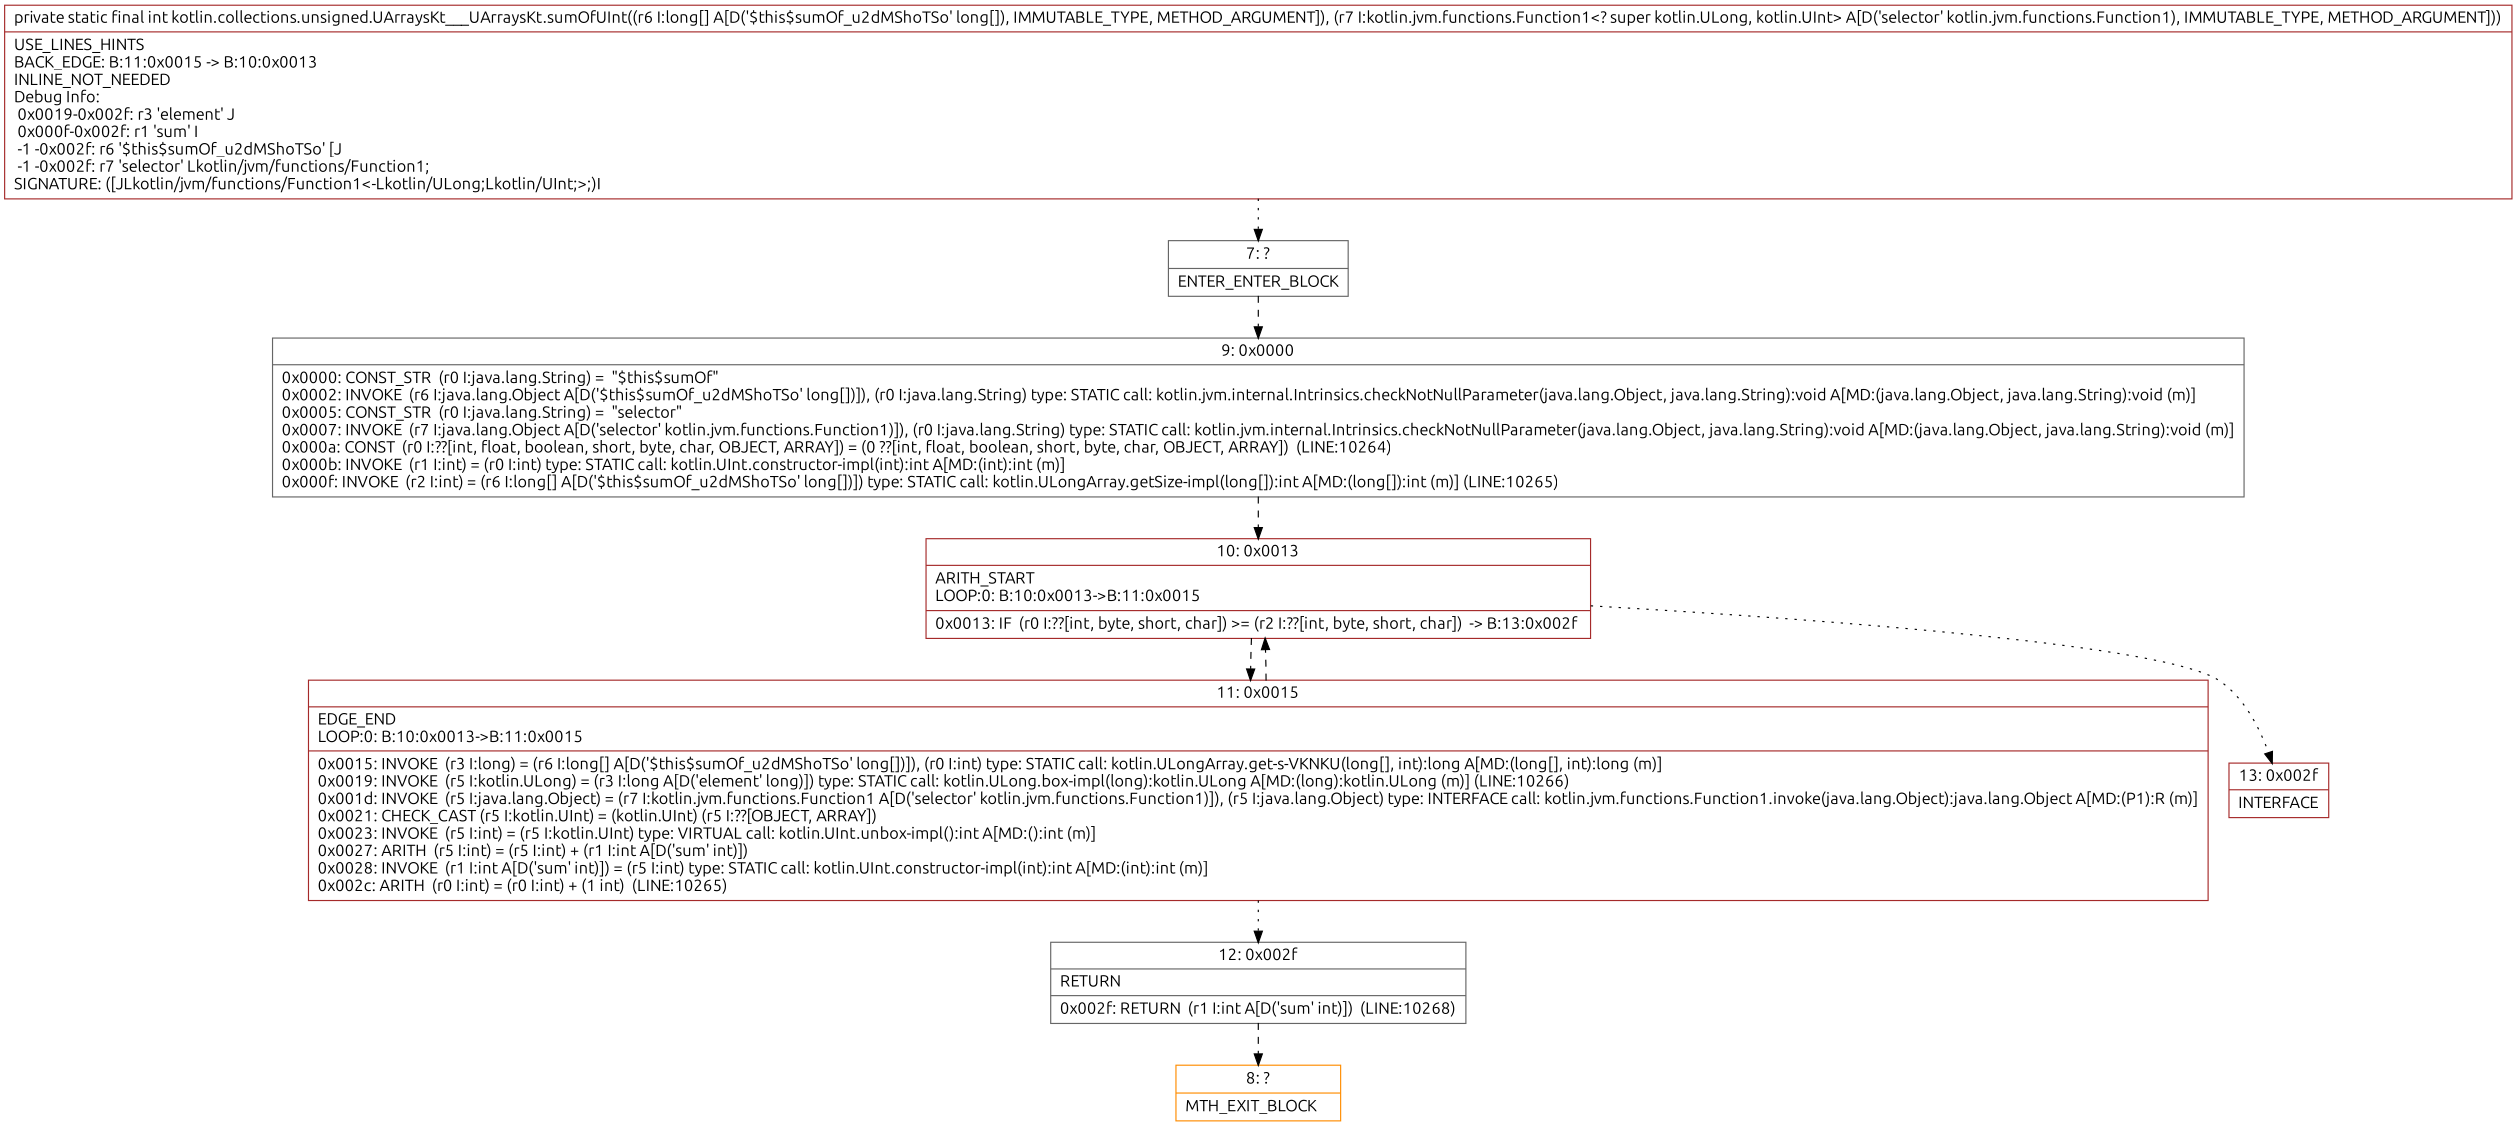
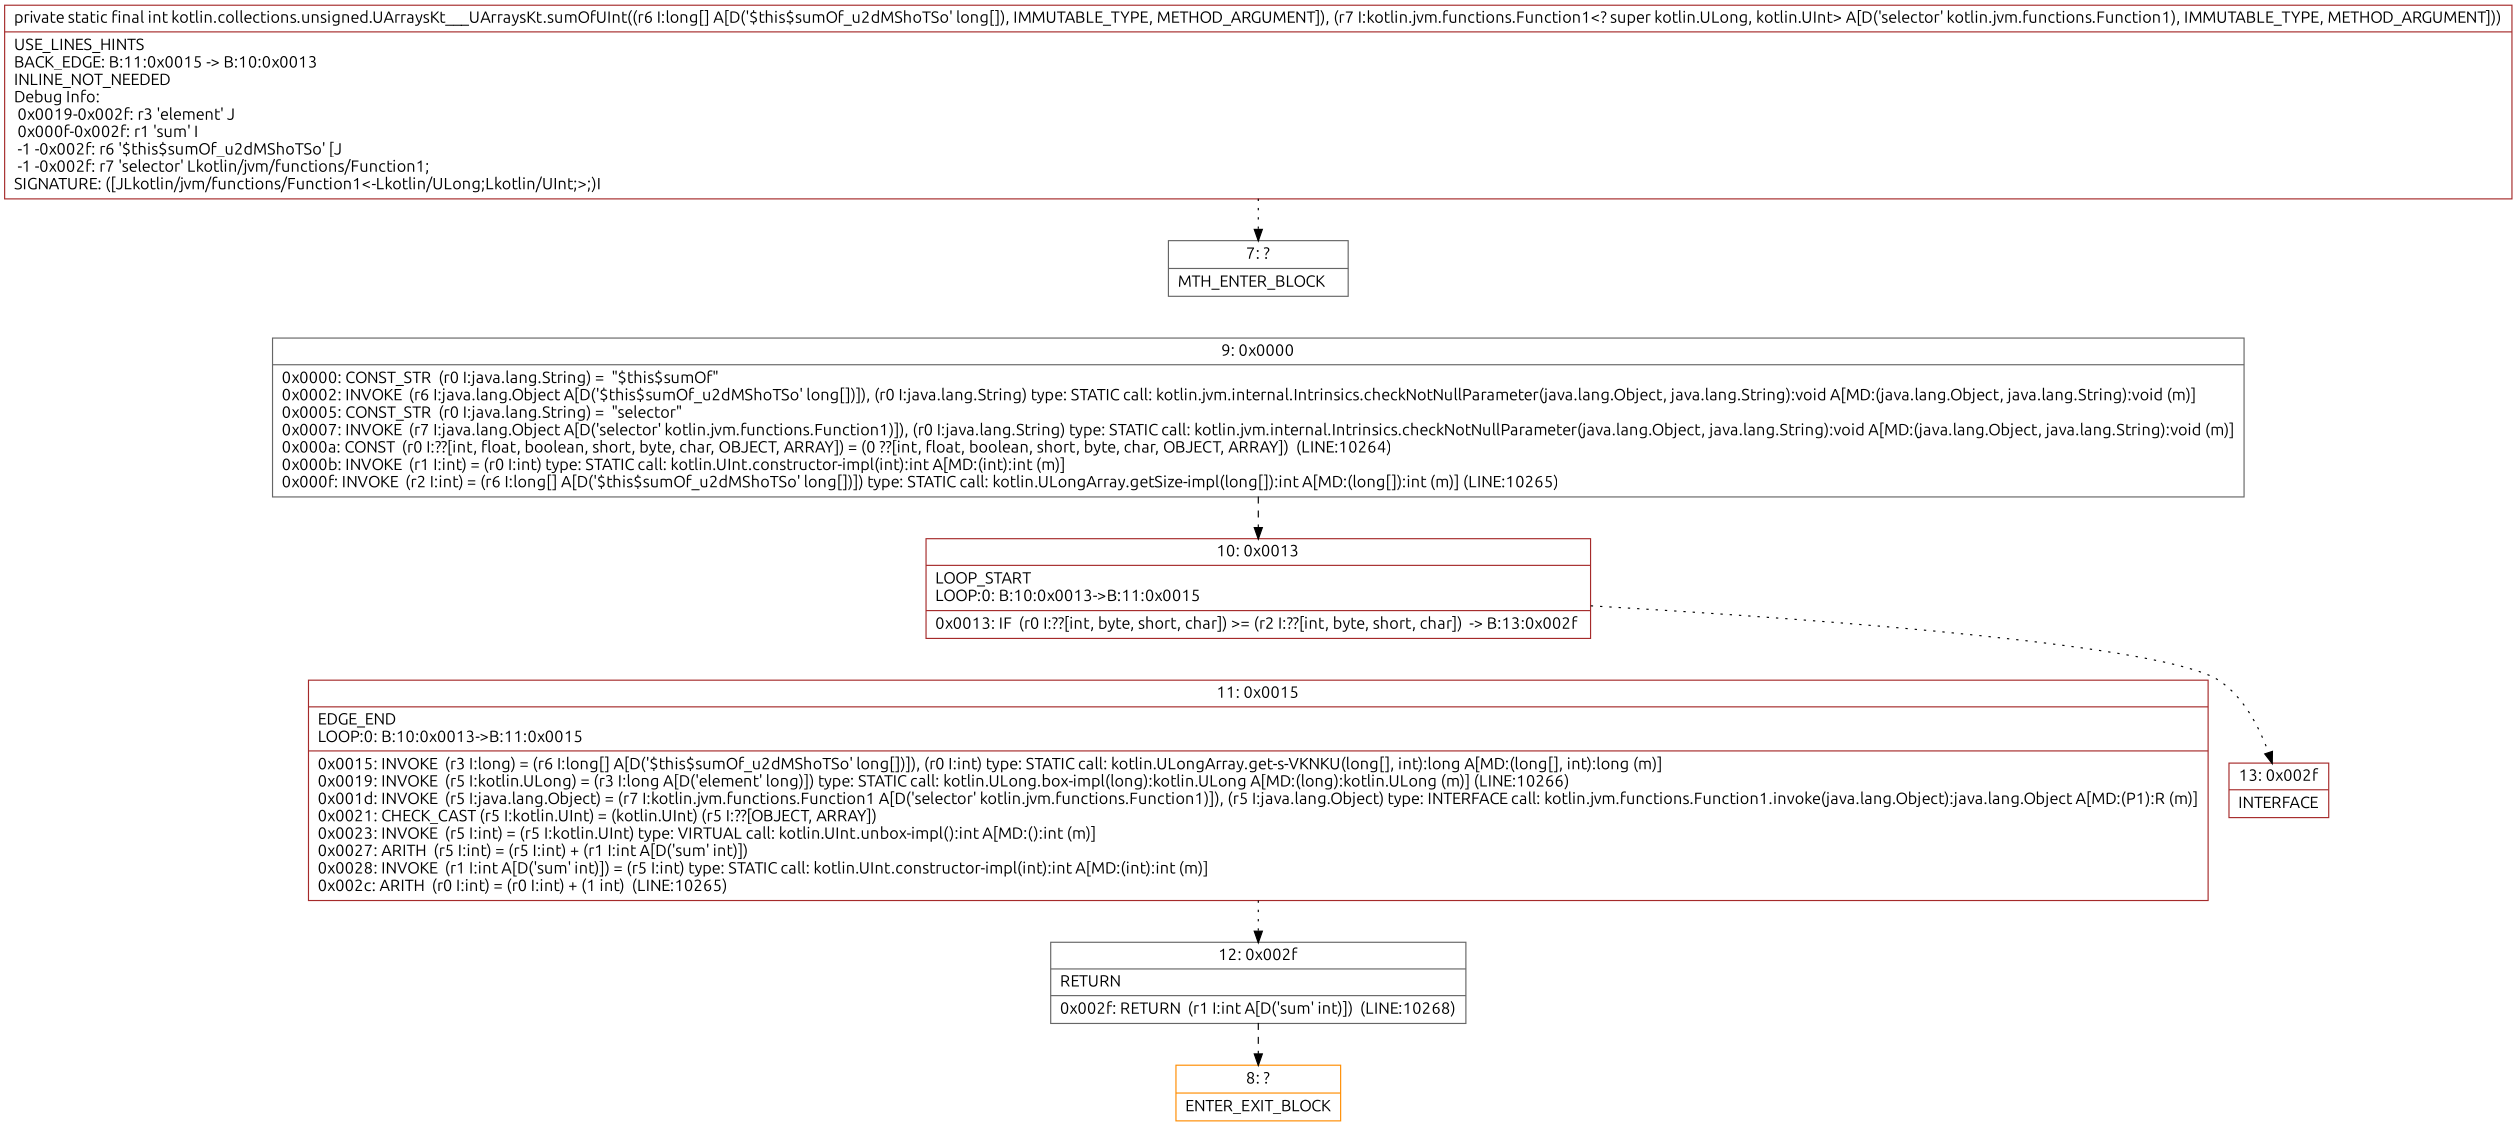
(1258, 282) -> (1251, 282)
(1258, 311) -> none
(985, 579) -> (983, 579)
(1251, 653) -> none
(1266, 665) -> none
(1251, 1106) -> (1258, 1106)
